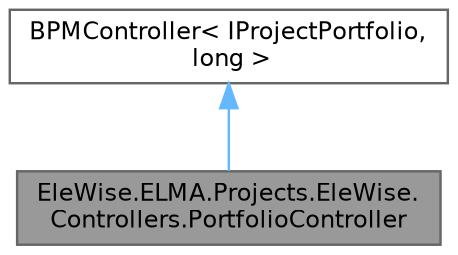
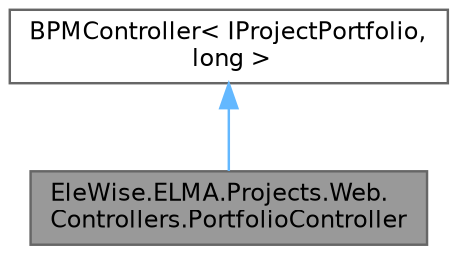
(229, 208) -> (229, 208)
